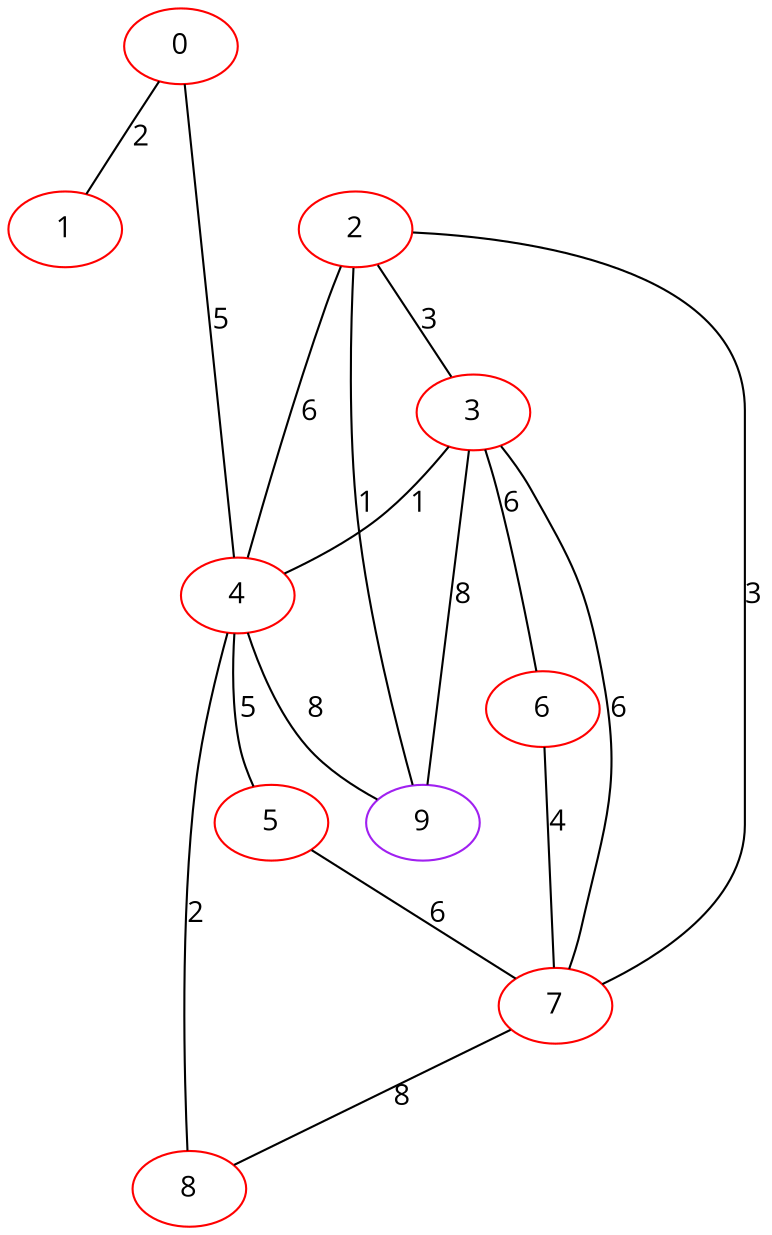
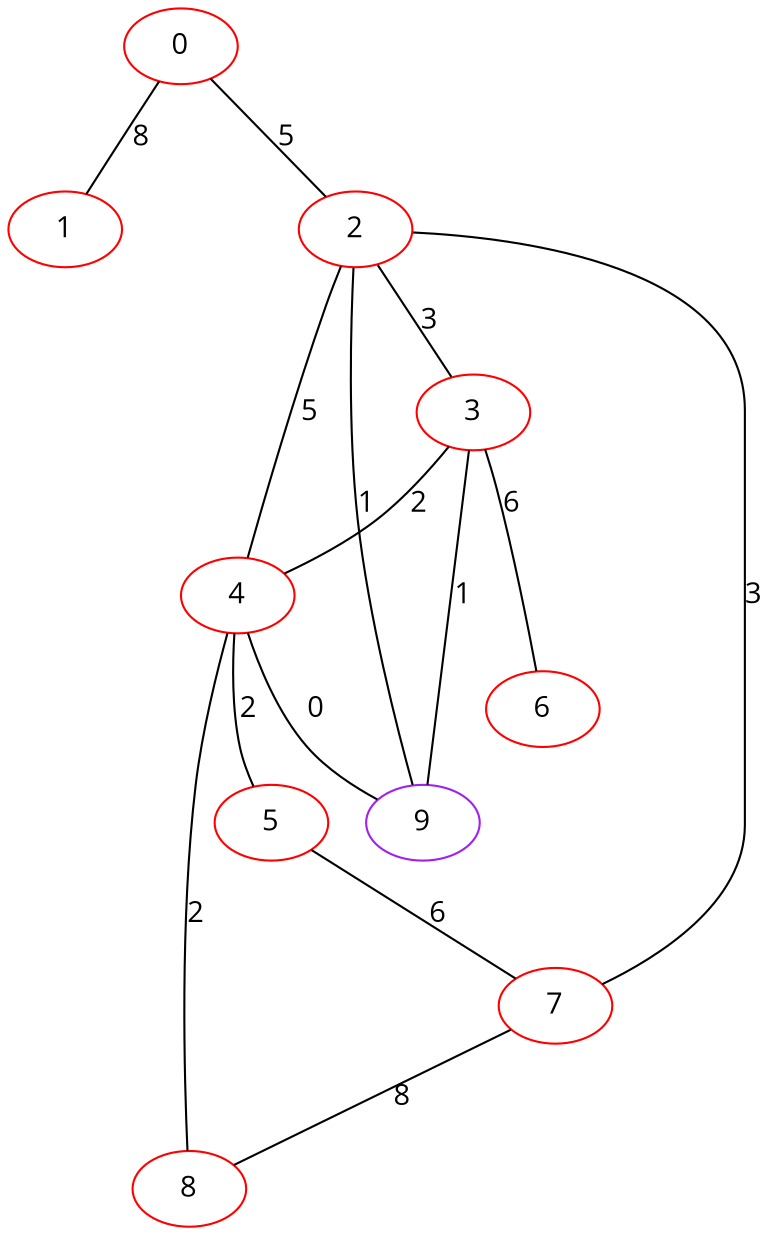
(142, 138) -> (142, 138)
(209, 321) -> (268, 138)
(310, 412) -> (310, 412)
(420, 504) -> (420, 504)
(464, 595) -> (464, 595)
(606, 698) -> none
(249, 709) -> (249, 709)
(317, 709) -> (317, 709)
(549, 857) -> none
